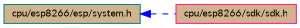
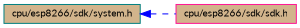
(72, 14) -> (72, 14)
